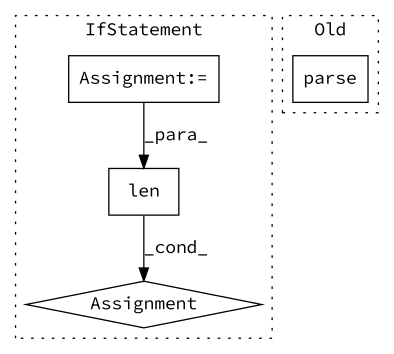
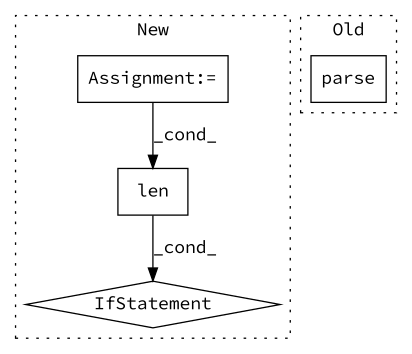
(144, 30) -> (153, 30)
(176, 135) -> (185, 135)
(144, 305) -> (153, 305)
